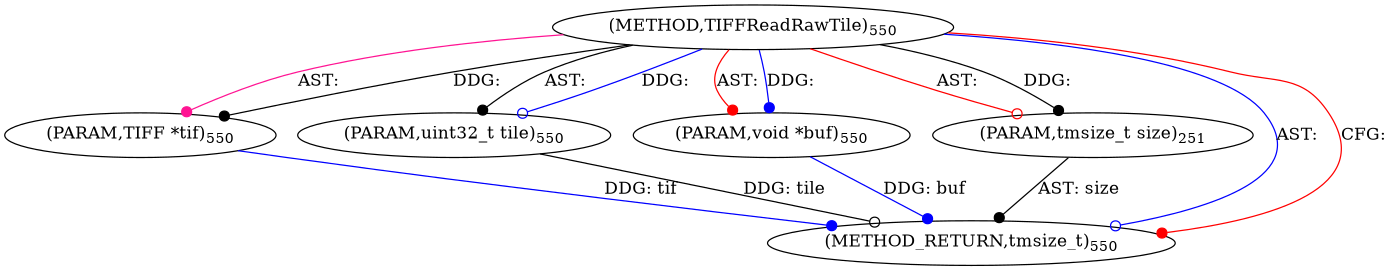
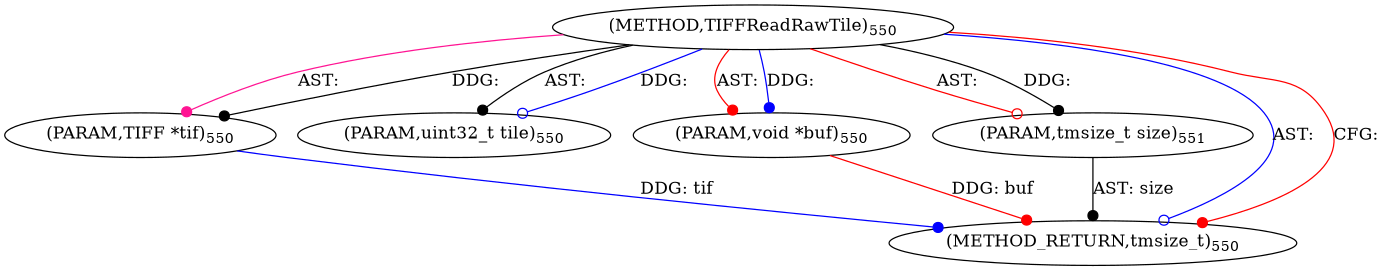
(1192, 133) -> (1192, 133)
(867, 187) -> (926, 187)
(705, 188) -> none
